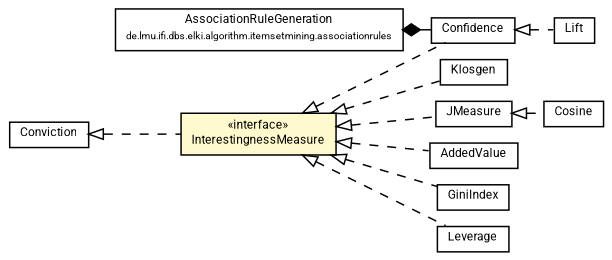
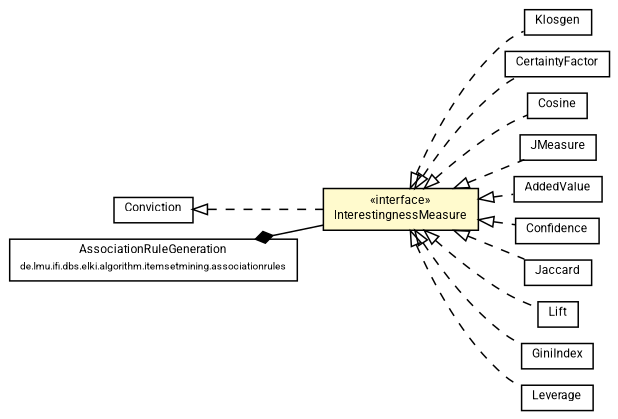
(426, 30) -> (298, 230)
(542, 30) -> (483, 278)
none -> (557, 63)
(535, 113) -> (479, 143)
none -> (557, 272)
